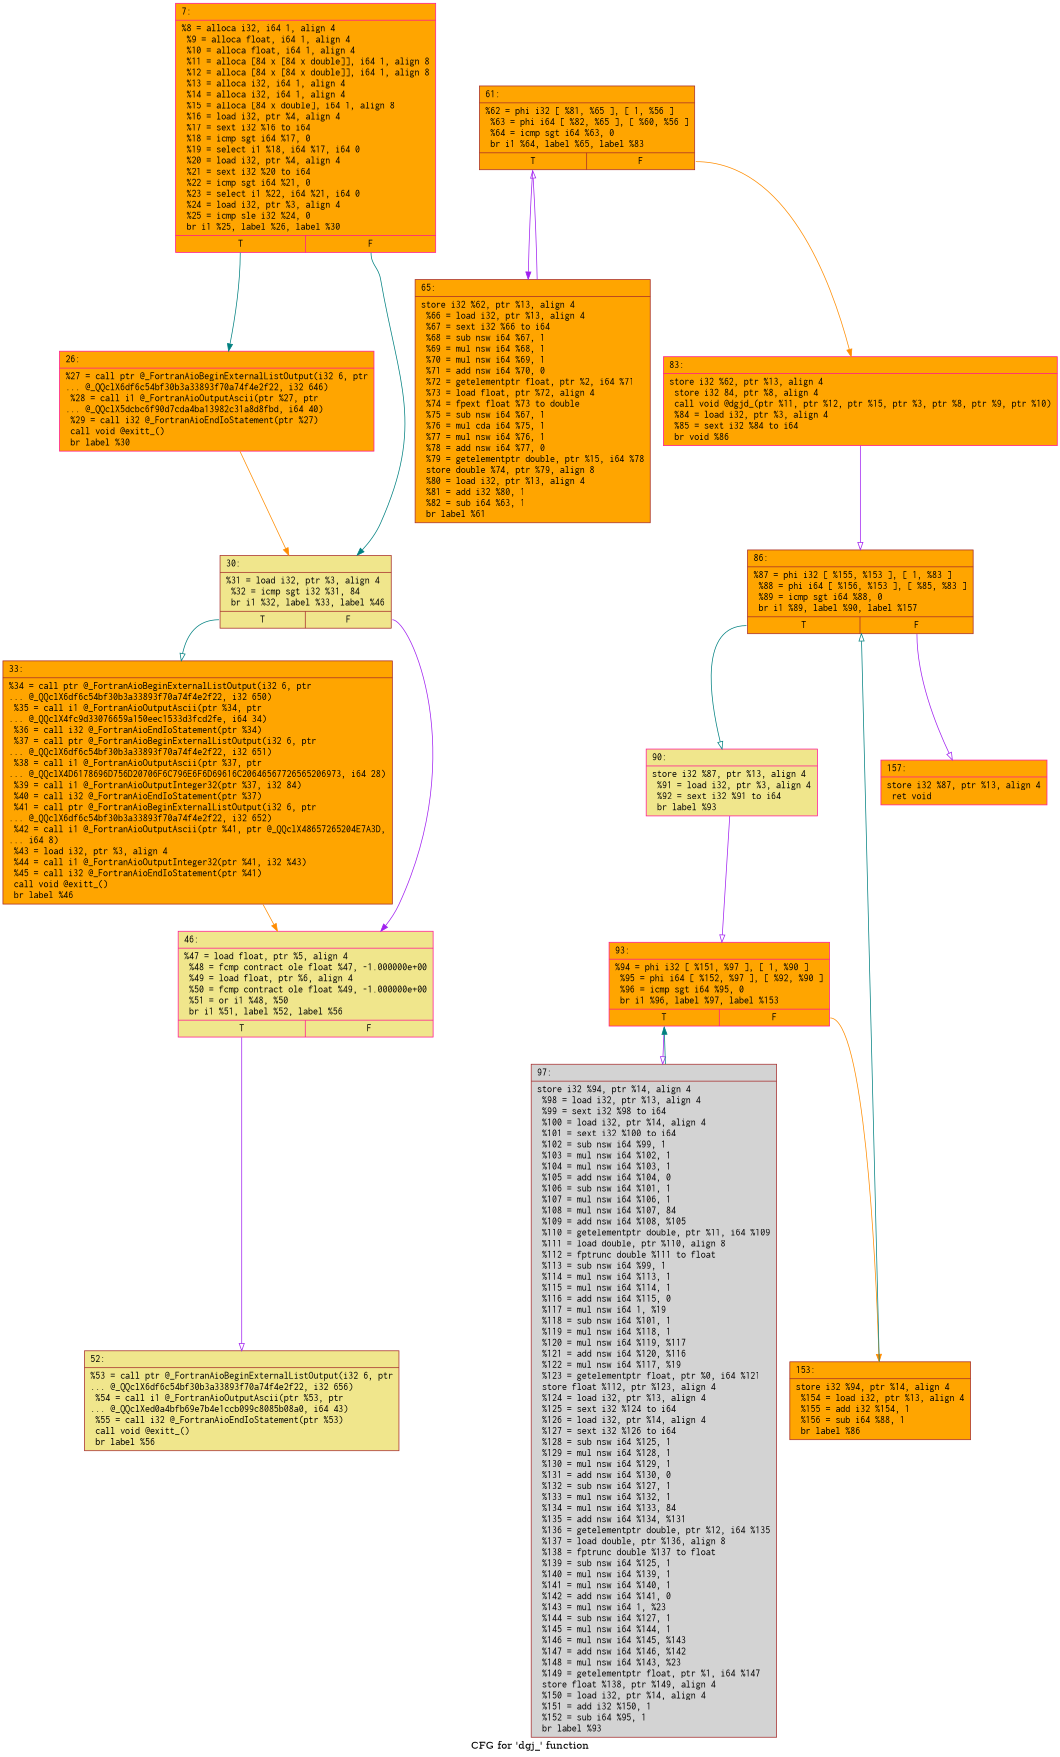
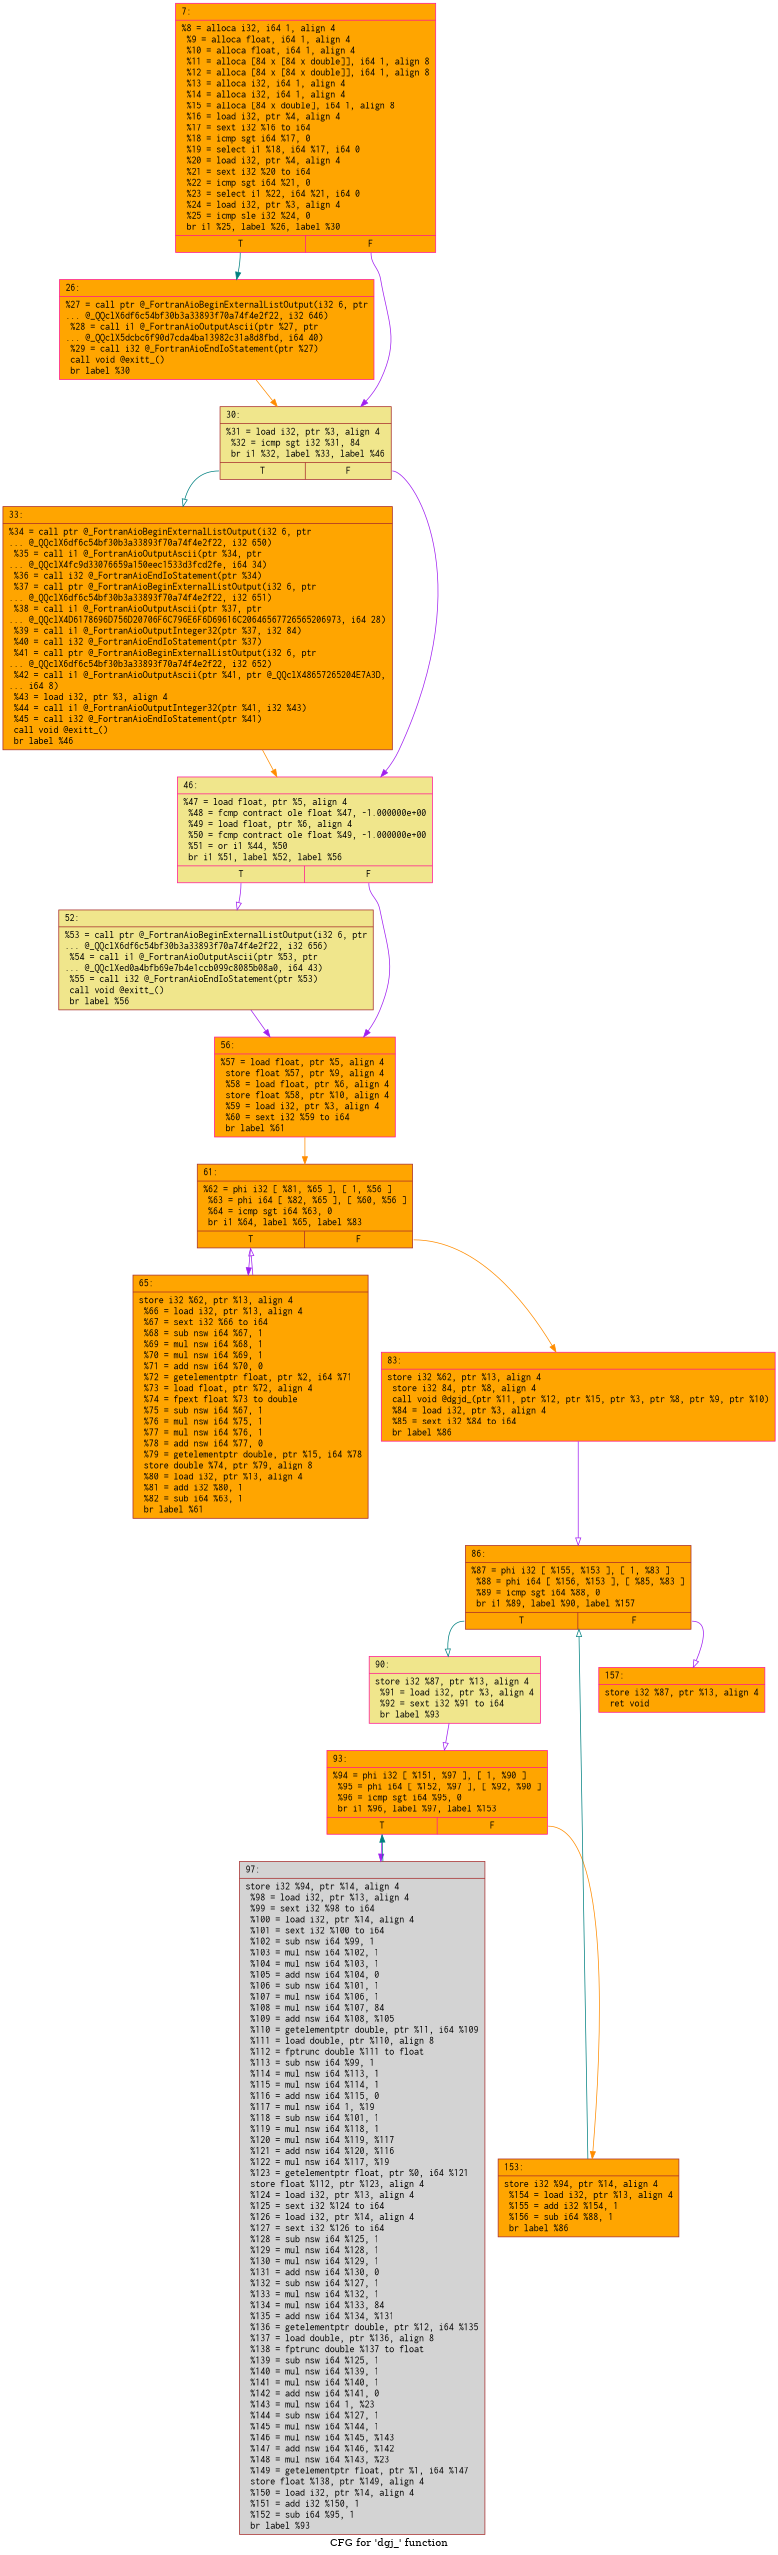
(404, 404) -> (390, 329)
(483, 426) -> (201, 1421)
(699, 437) -> (420, 1432)
(236, 1000) -> (235, 846)
(664, 1042) -> (382, 1844)
none -> (305, 1087)
